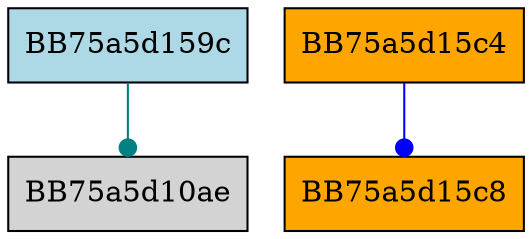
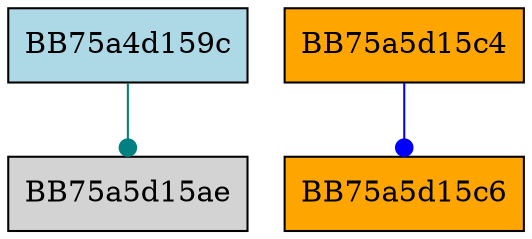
(128, 45) -> (128, 45)
(128, 194) -> (128, 194)
(404, 194) -> (404, 194)
